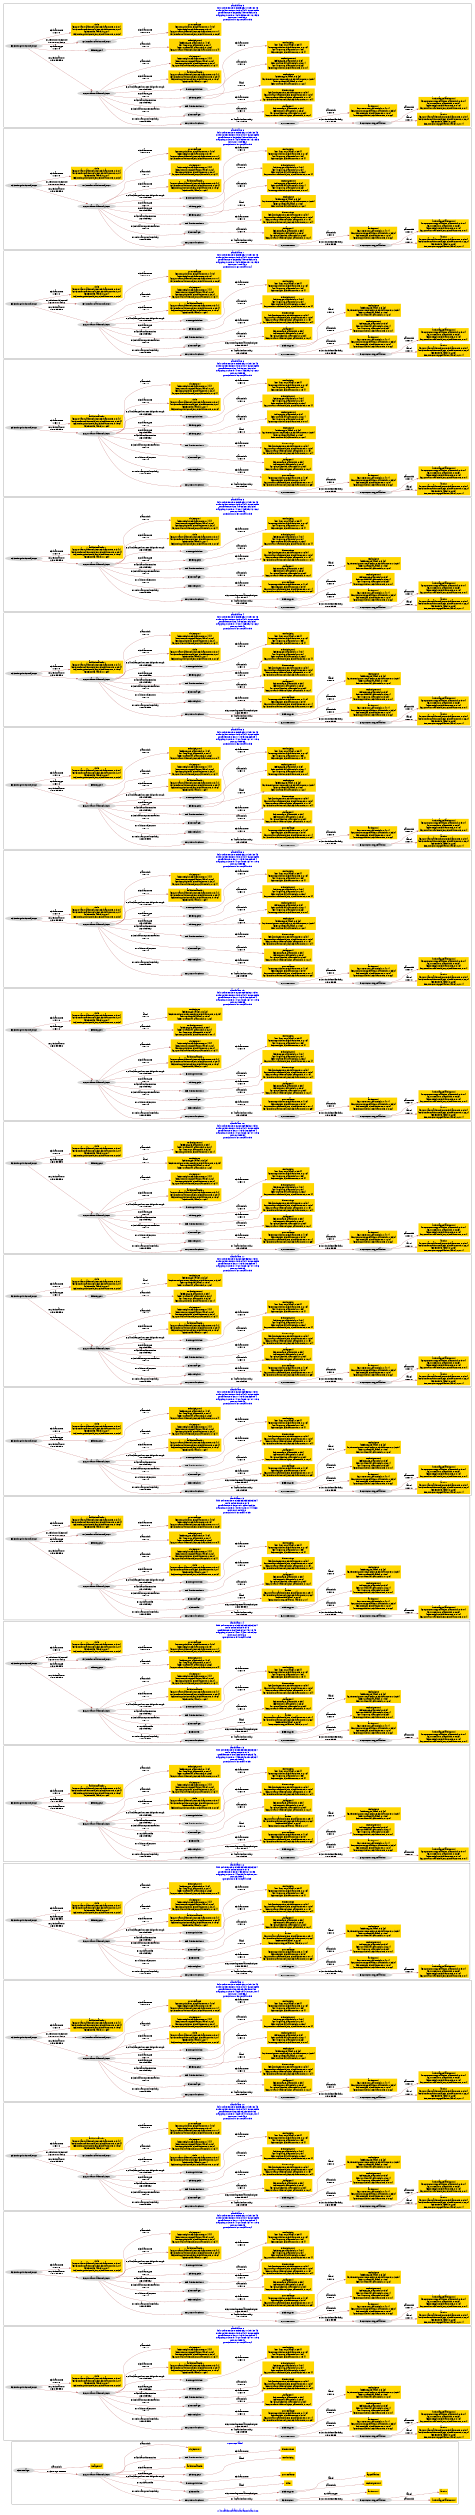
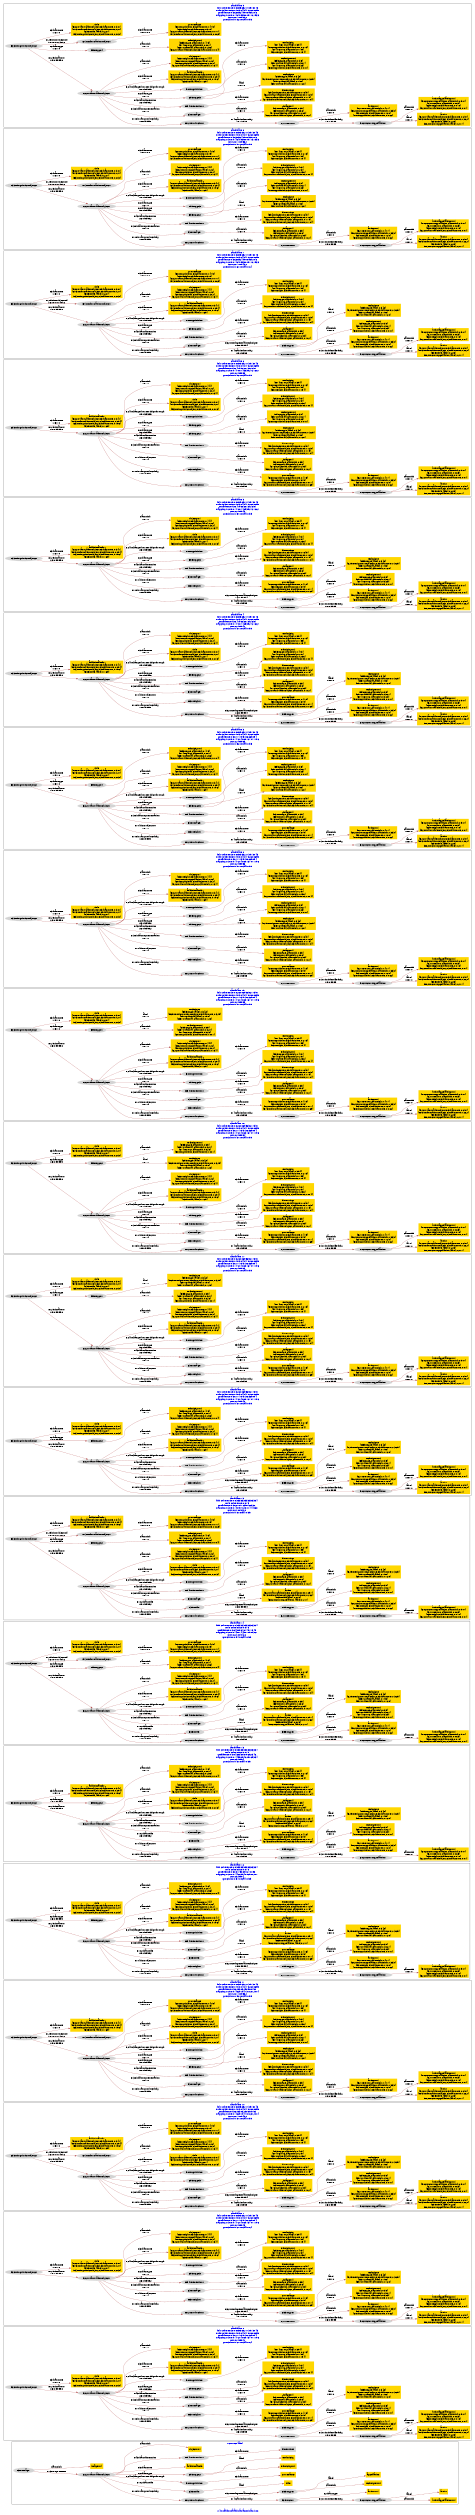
(288, 2449) -> (288, 2449)
none -> (288, 2466)
